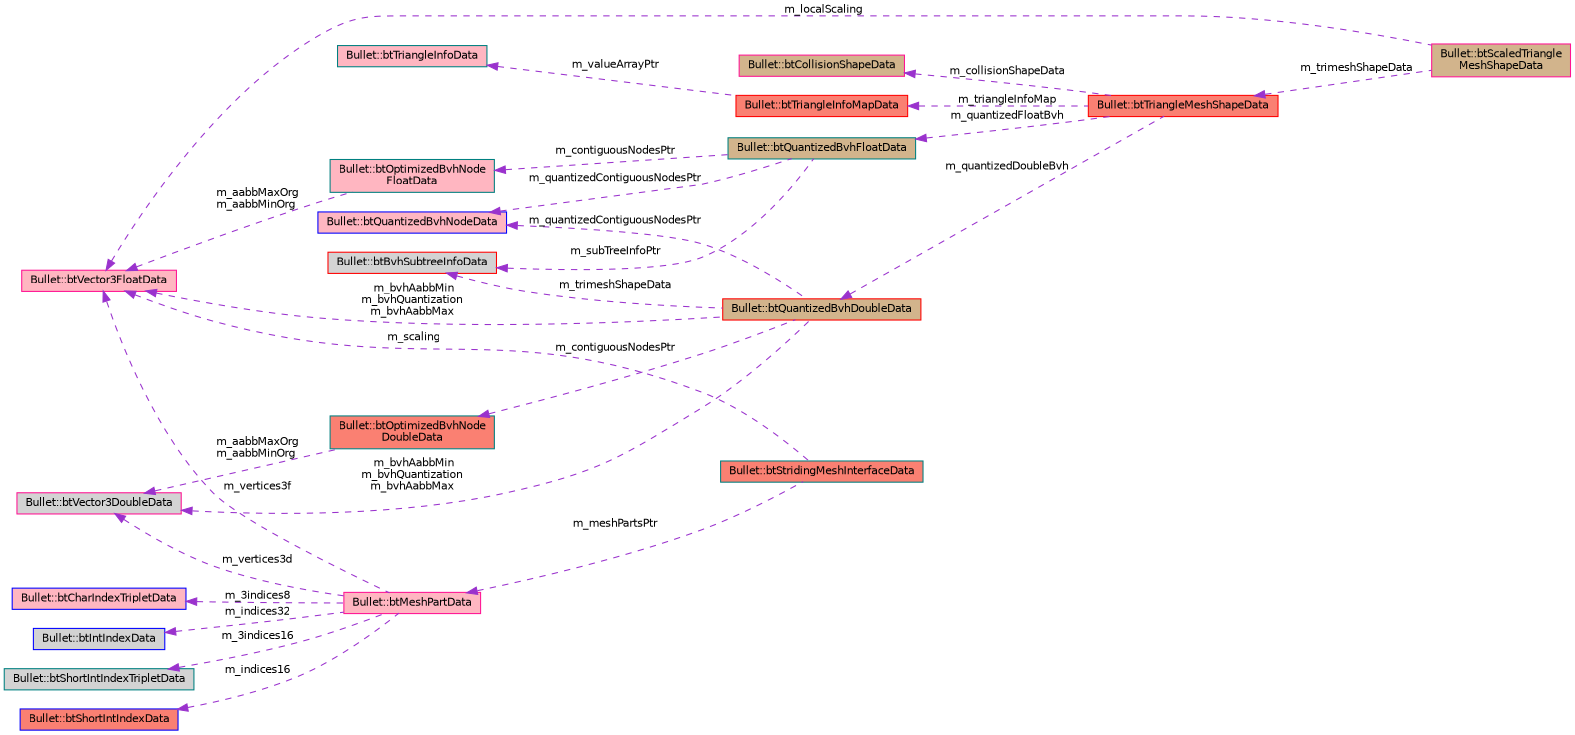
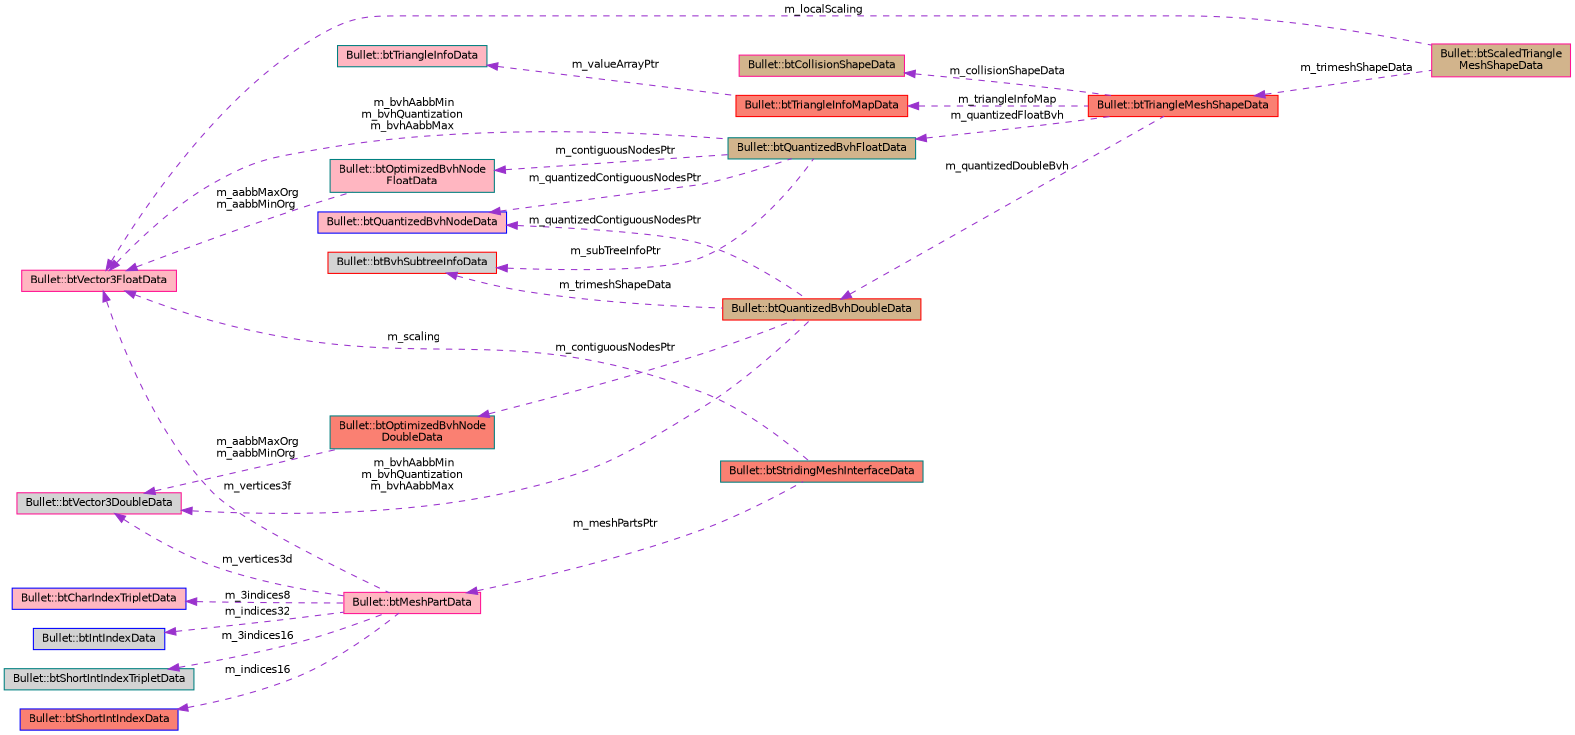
(438, 324) -> (404, 138)
